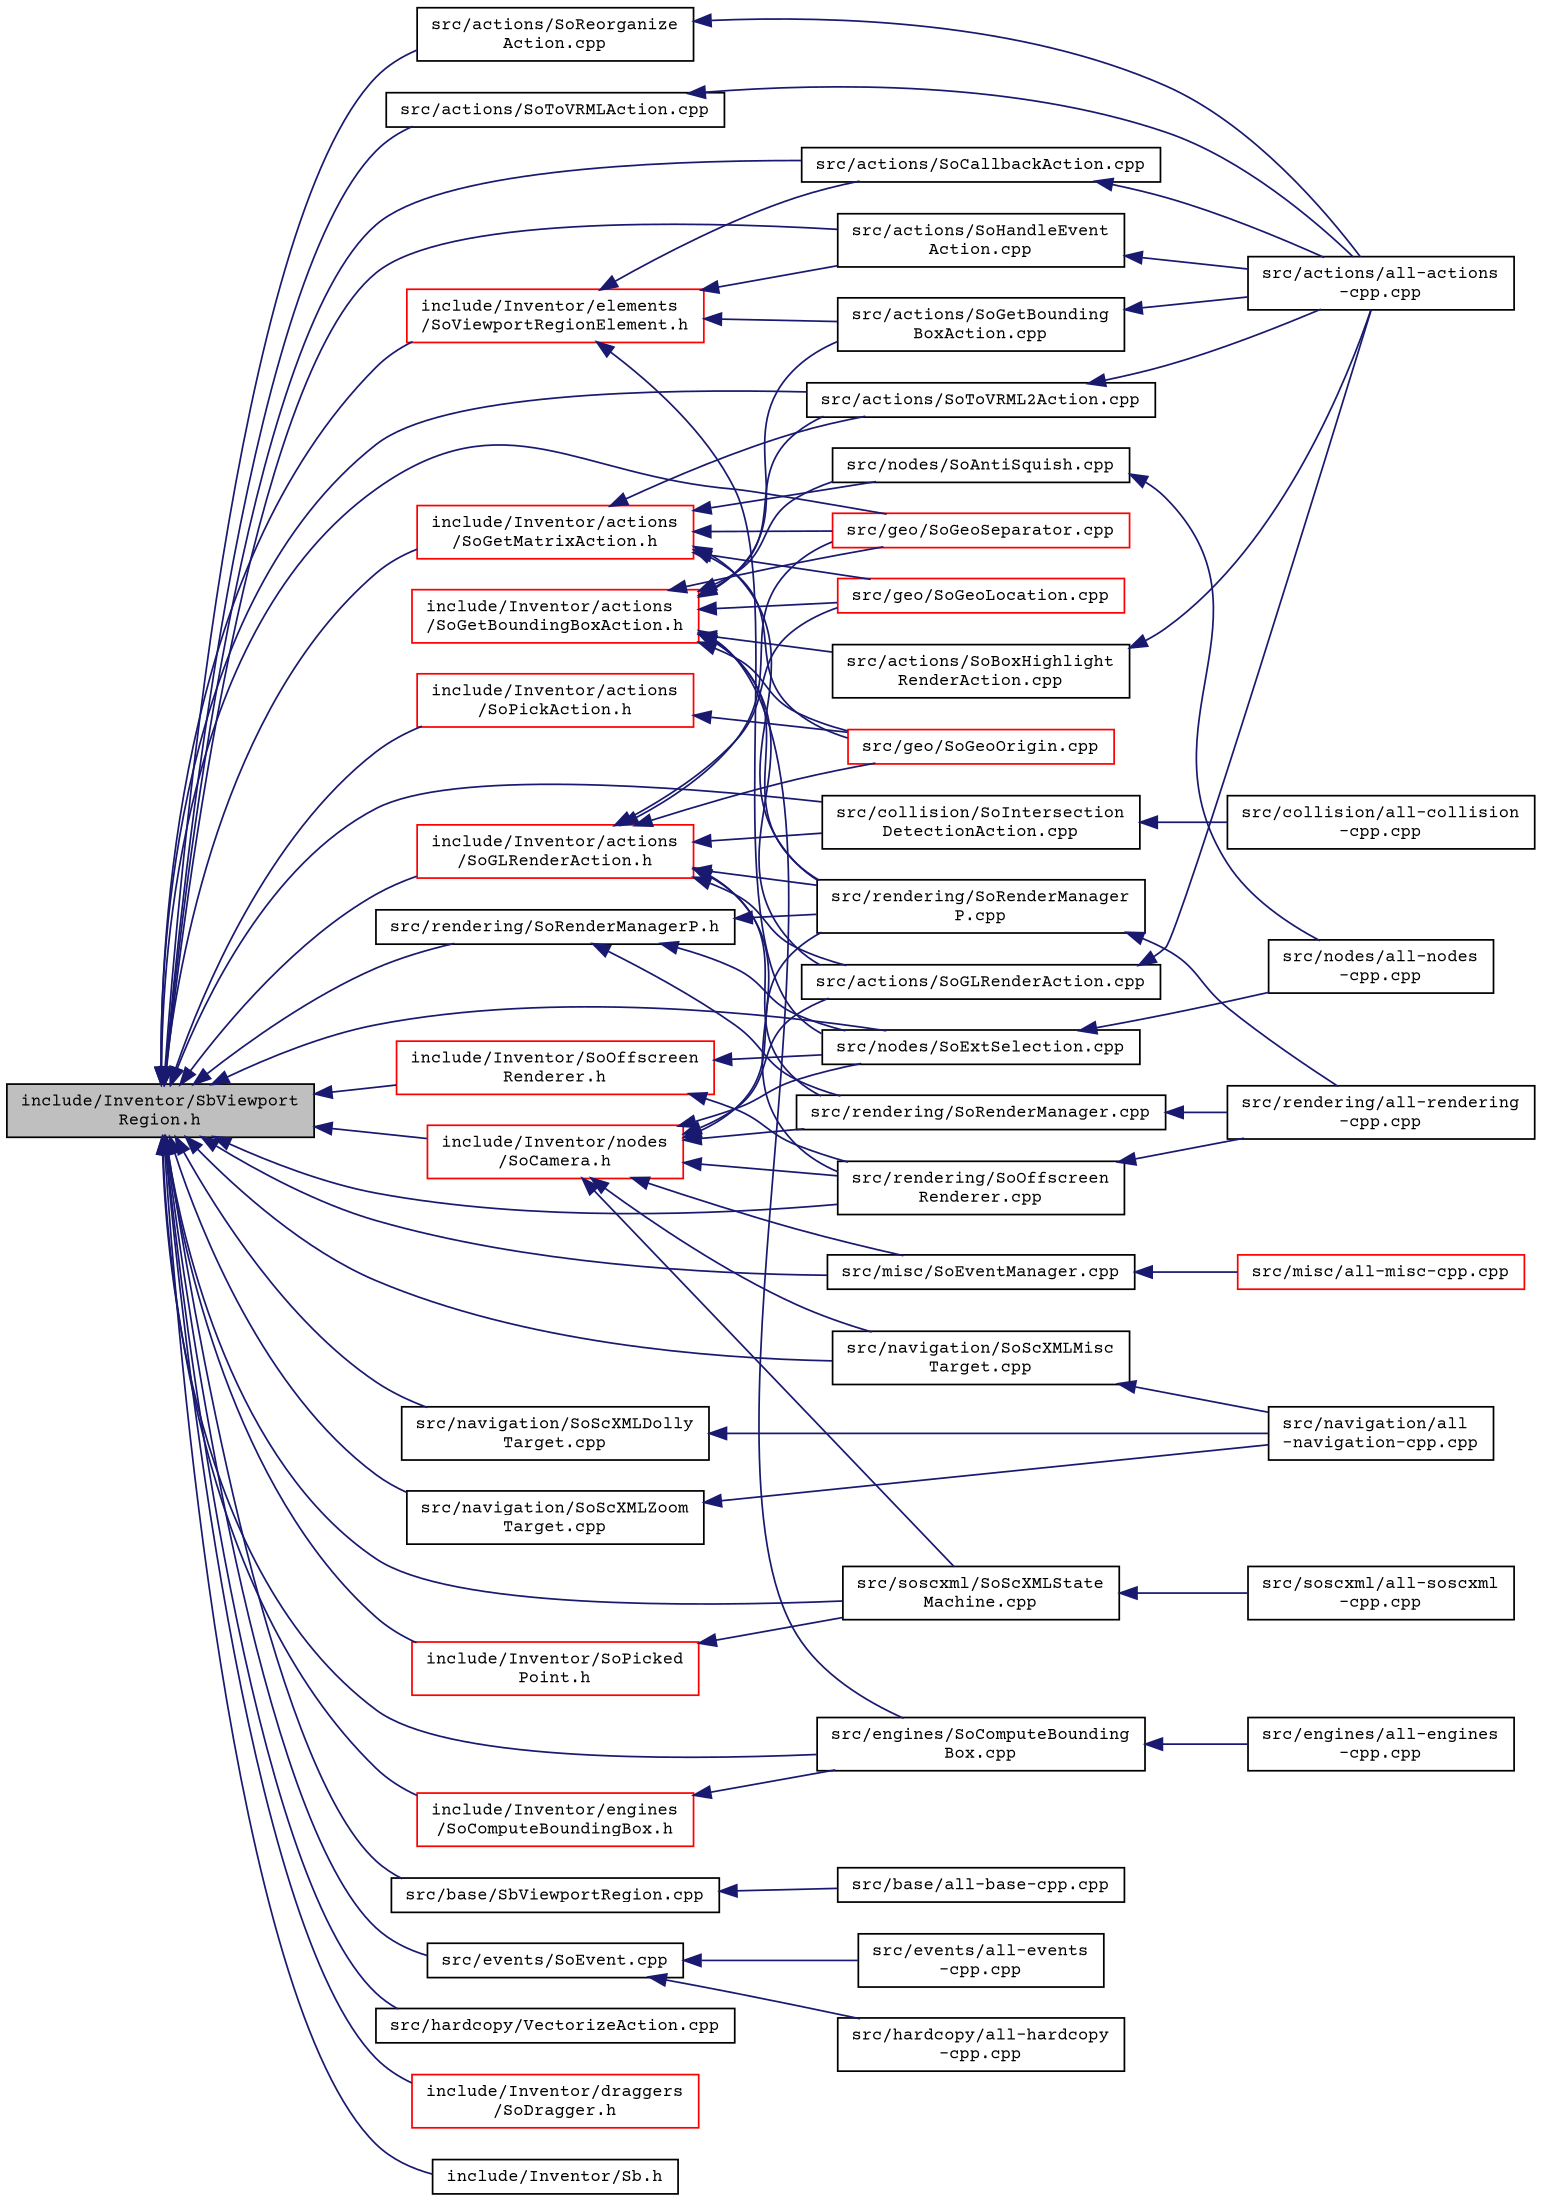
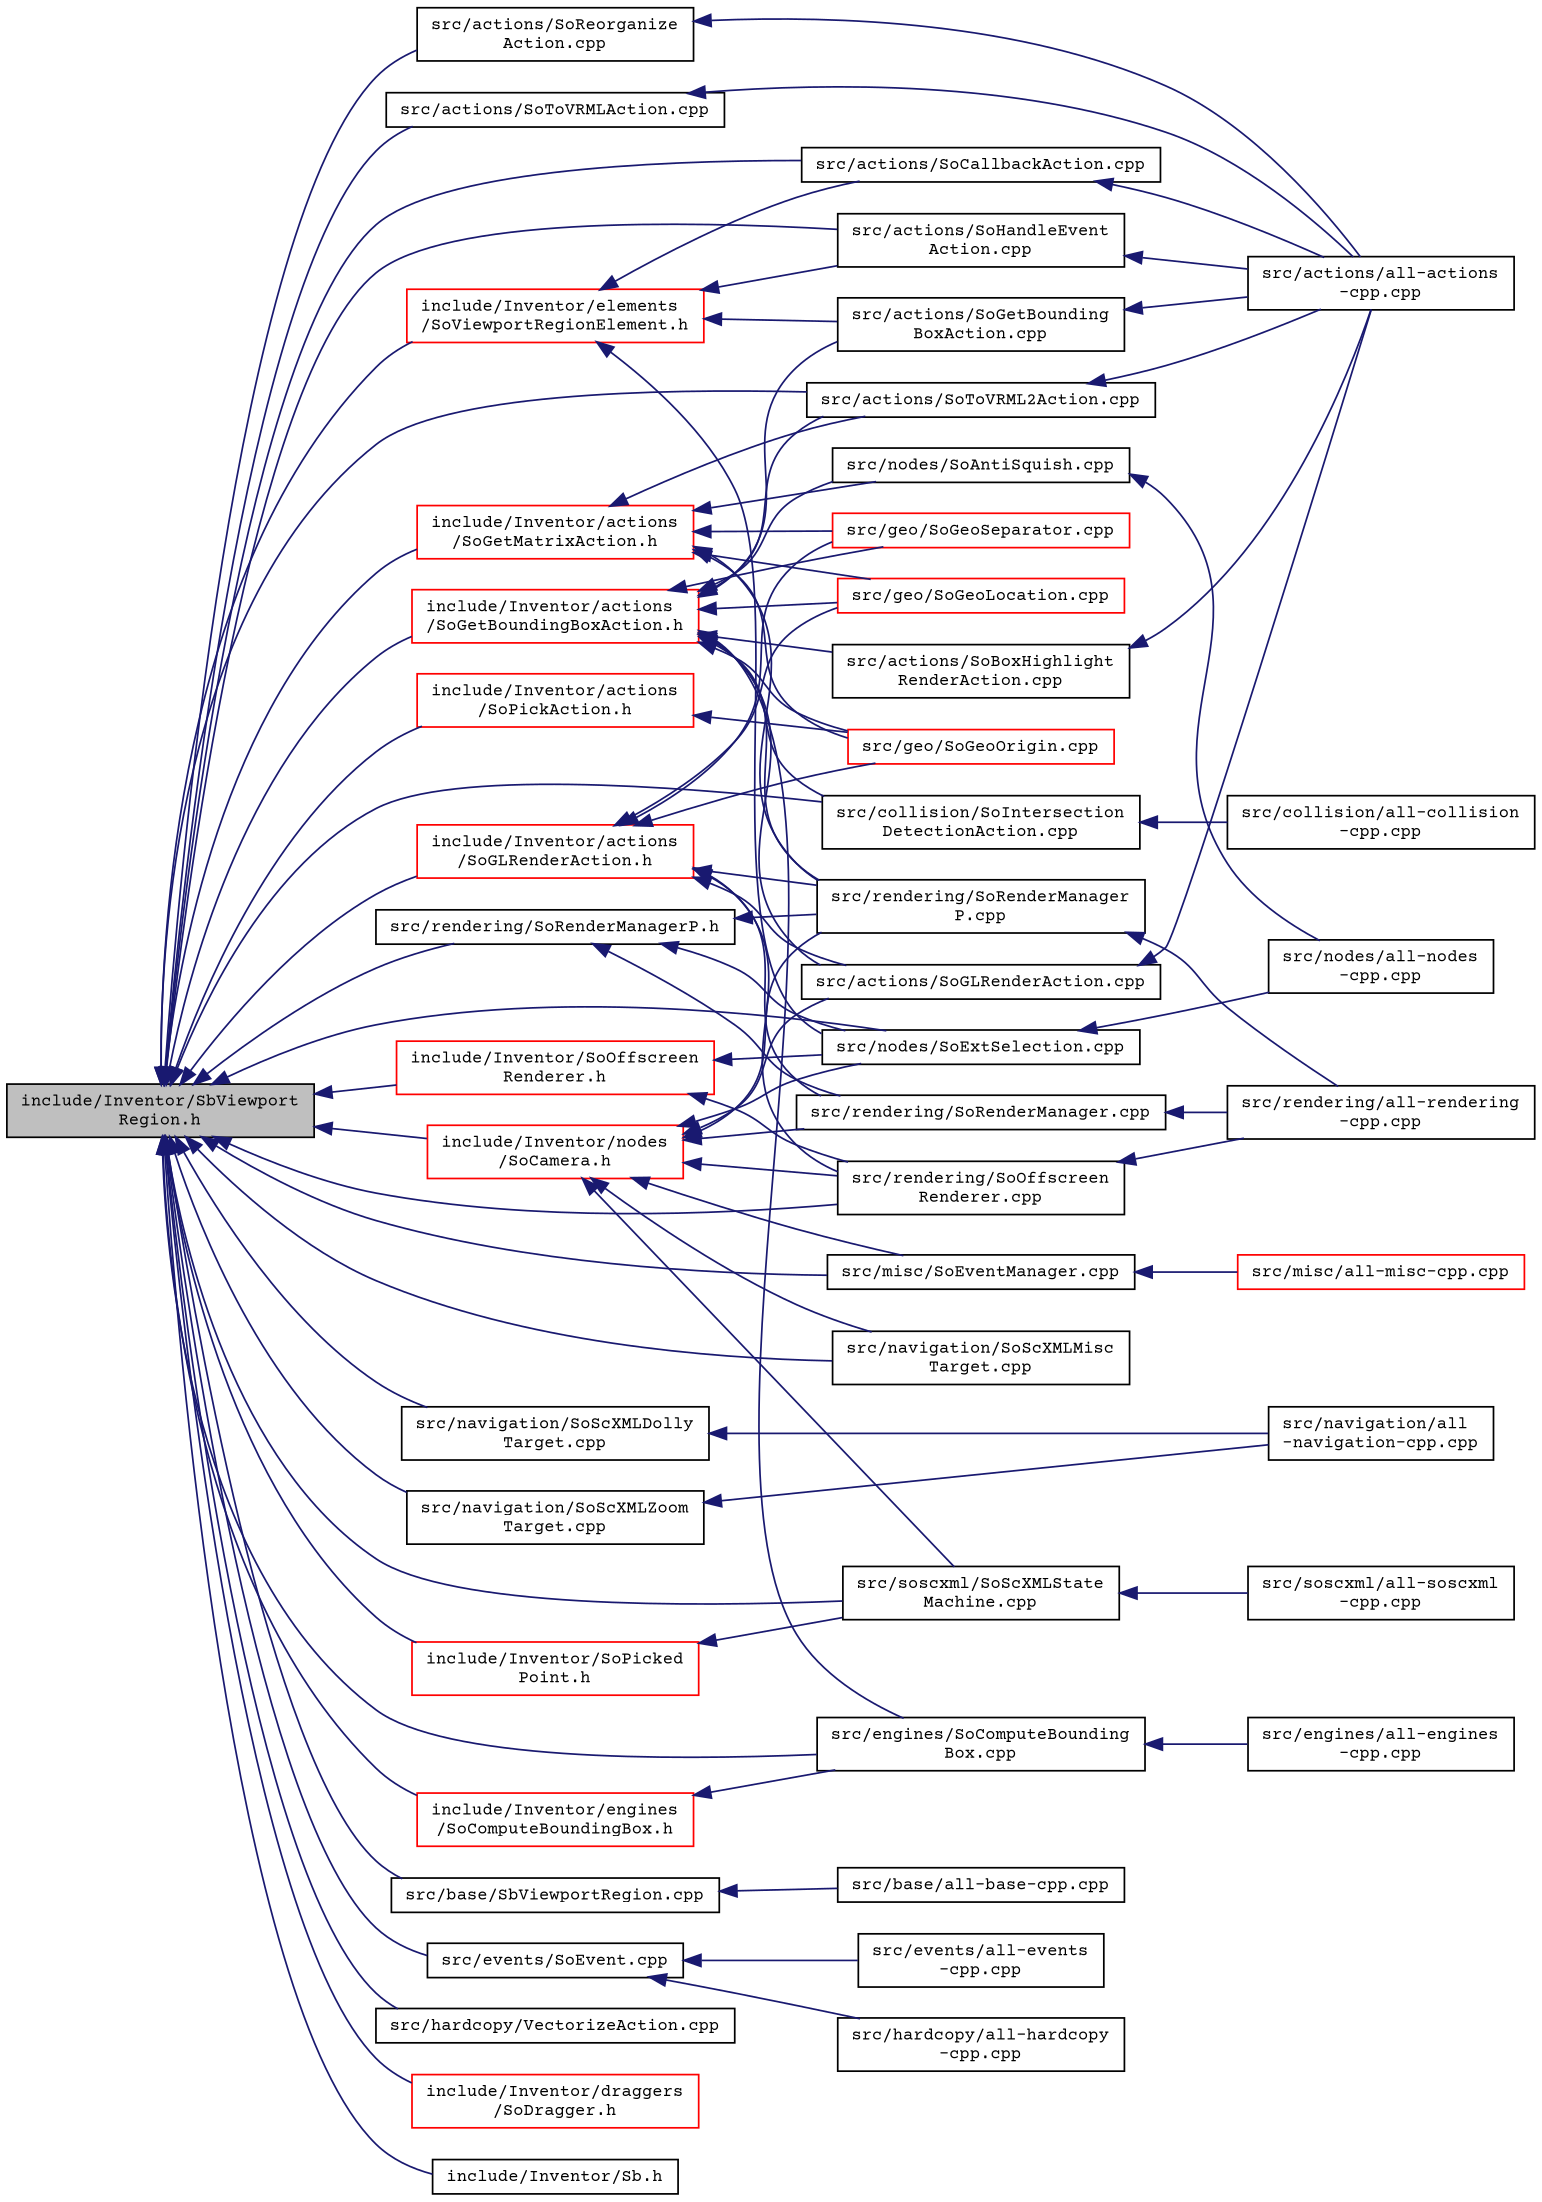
(336, 526) -> (249, 827)
(744, 839) -> (766, 723)
(1202, 1400) -> none
